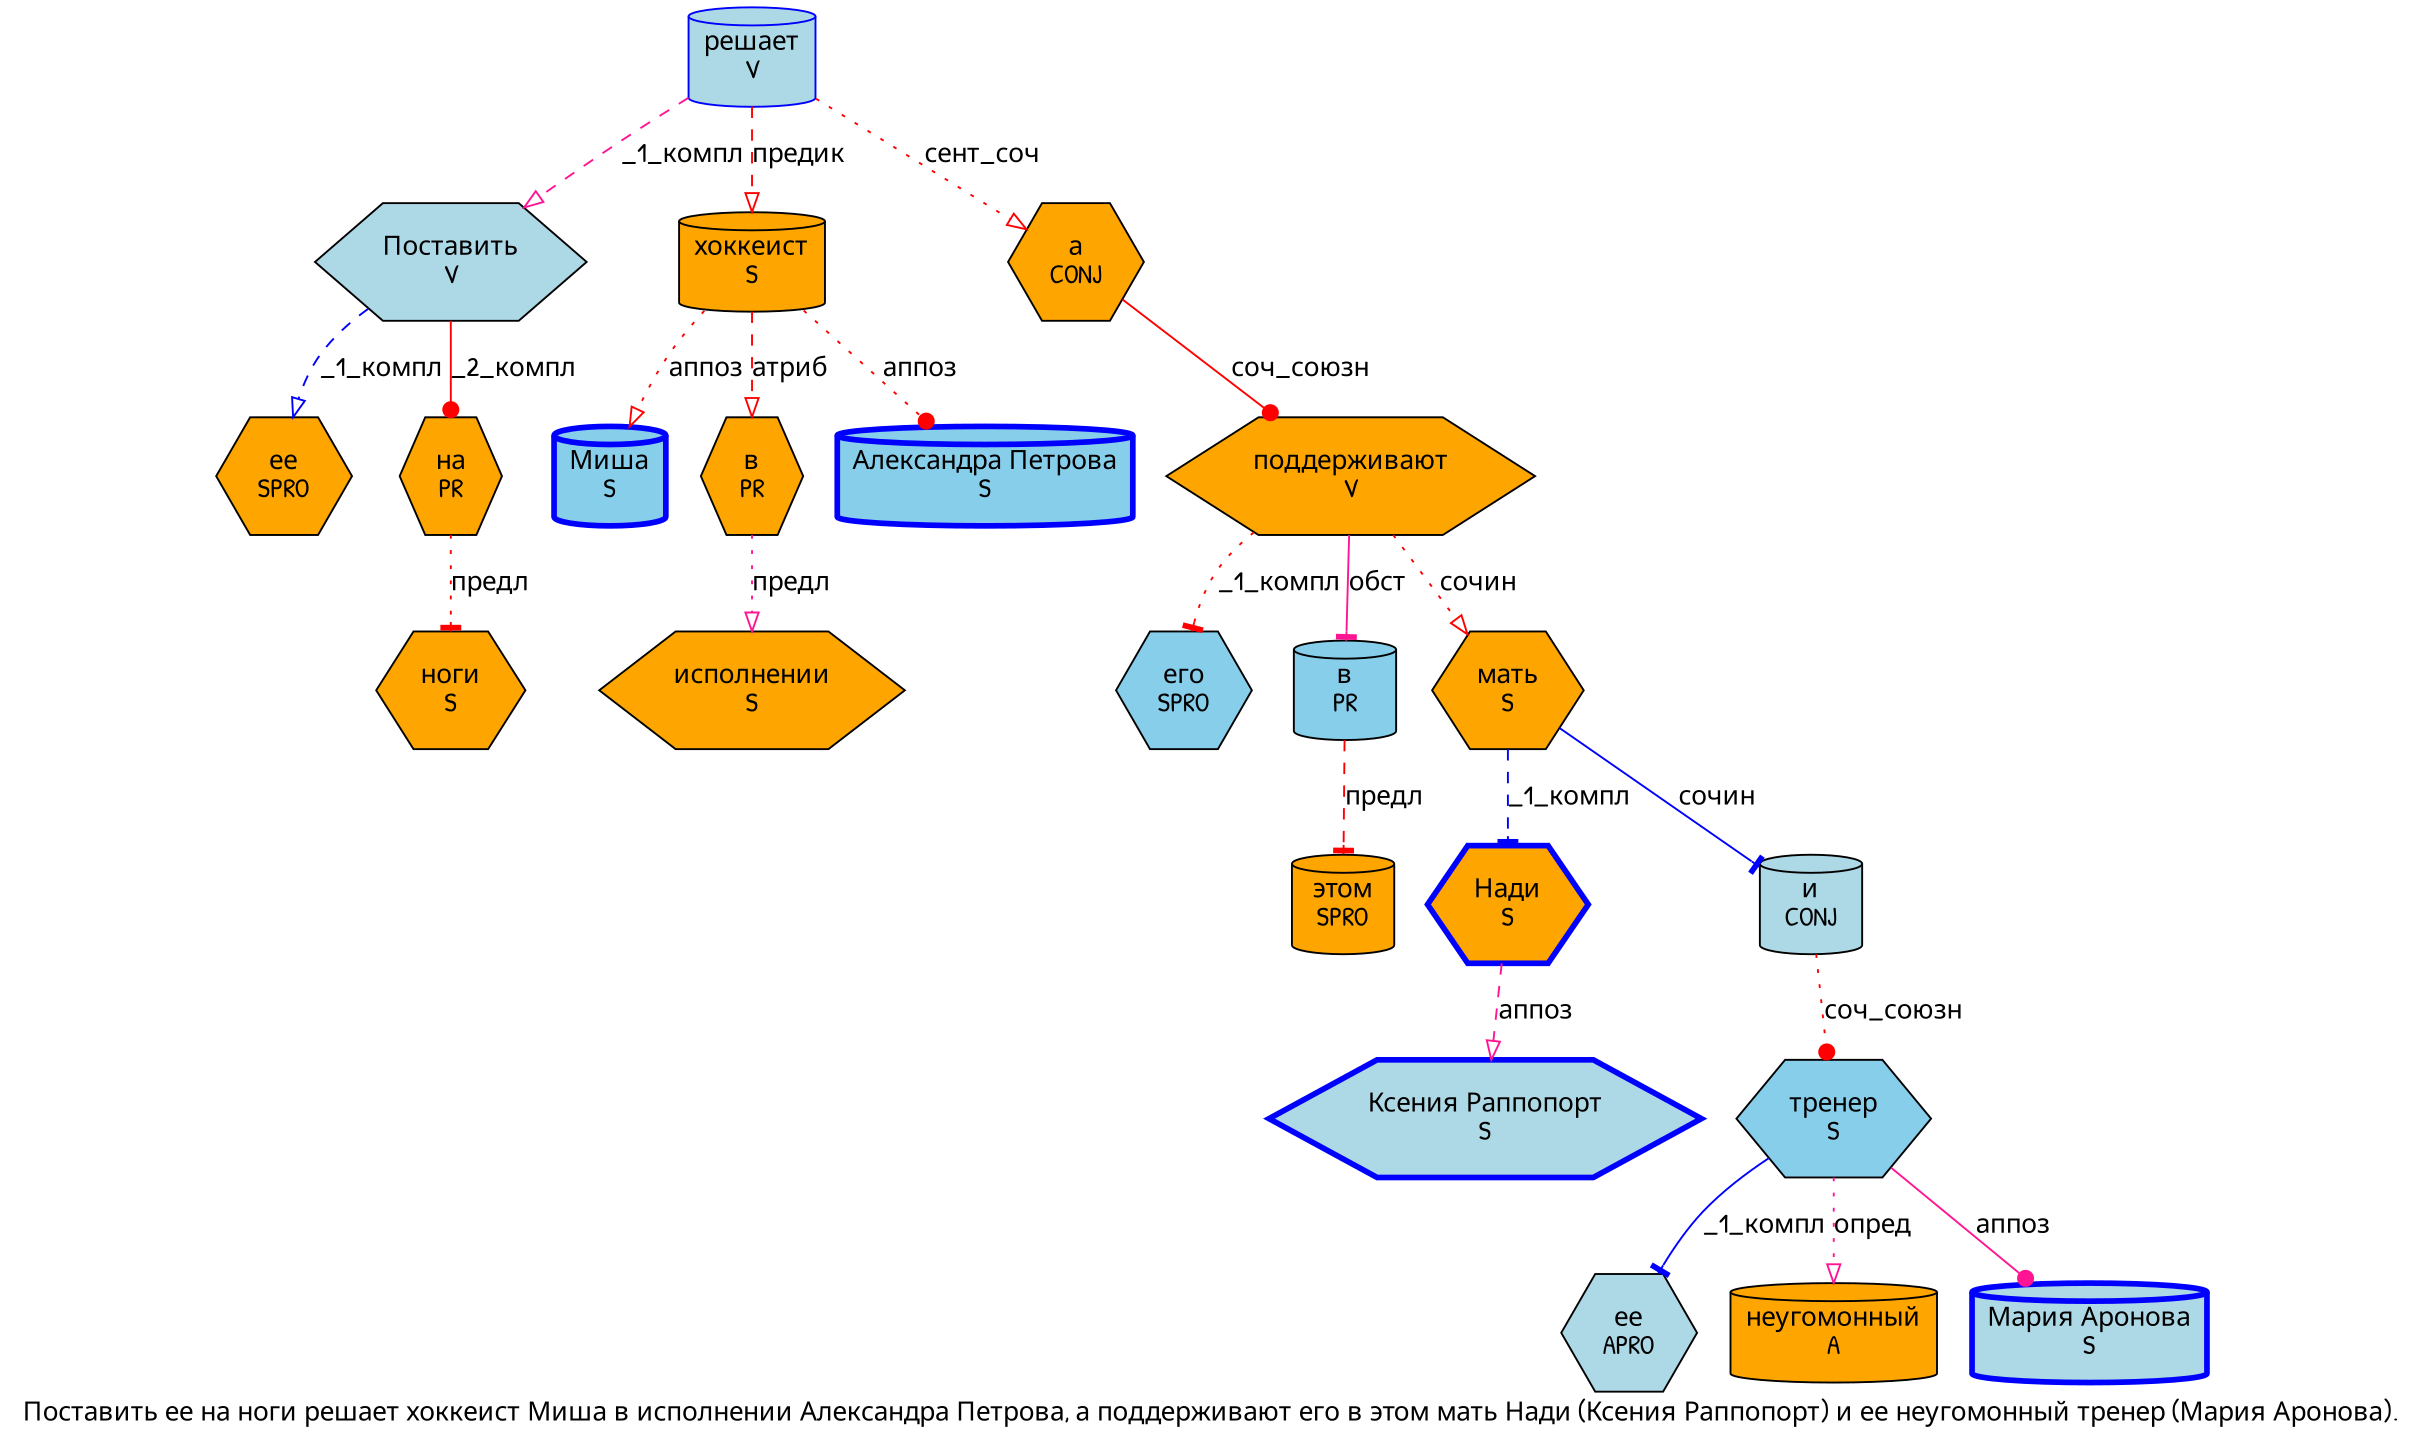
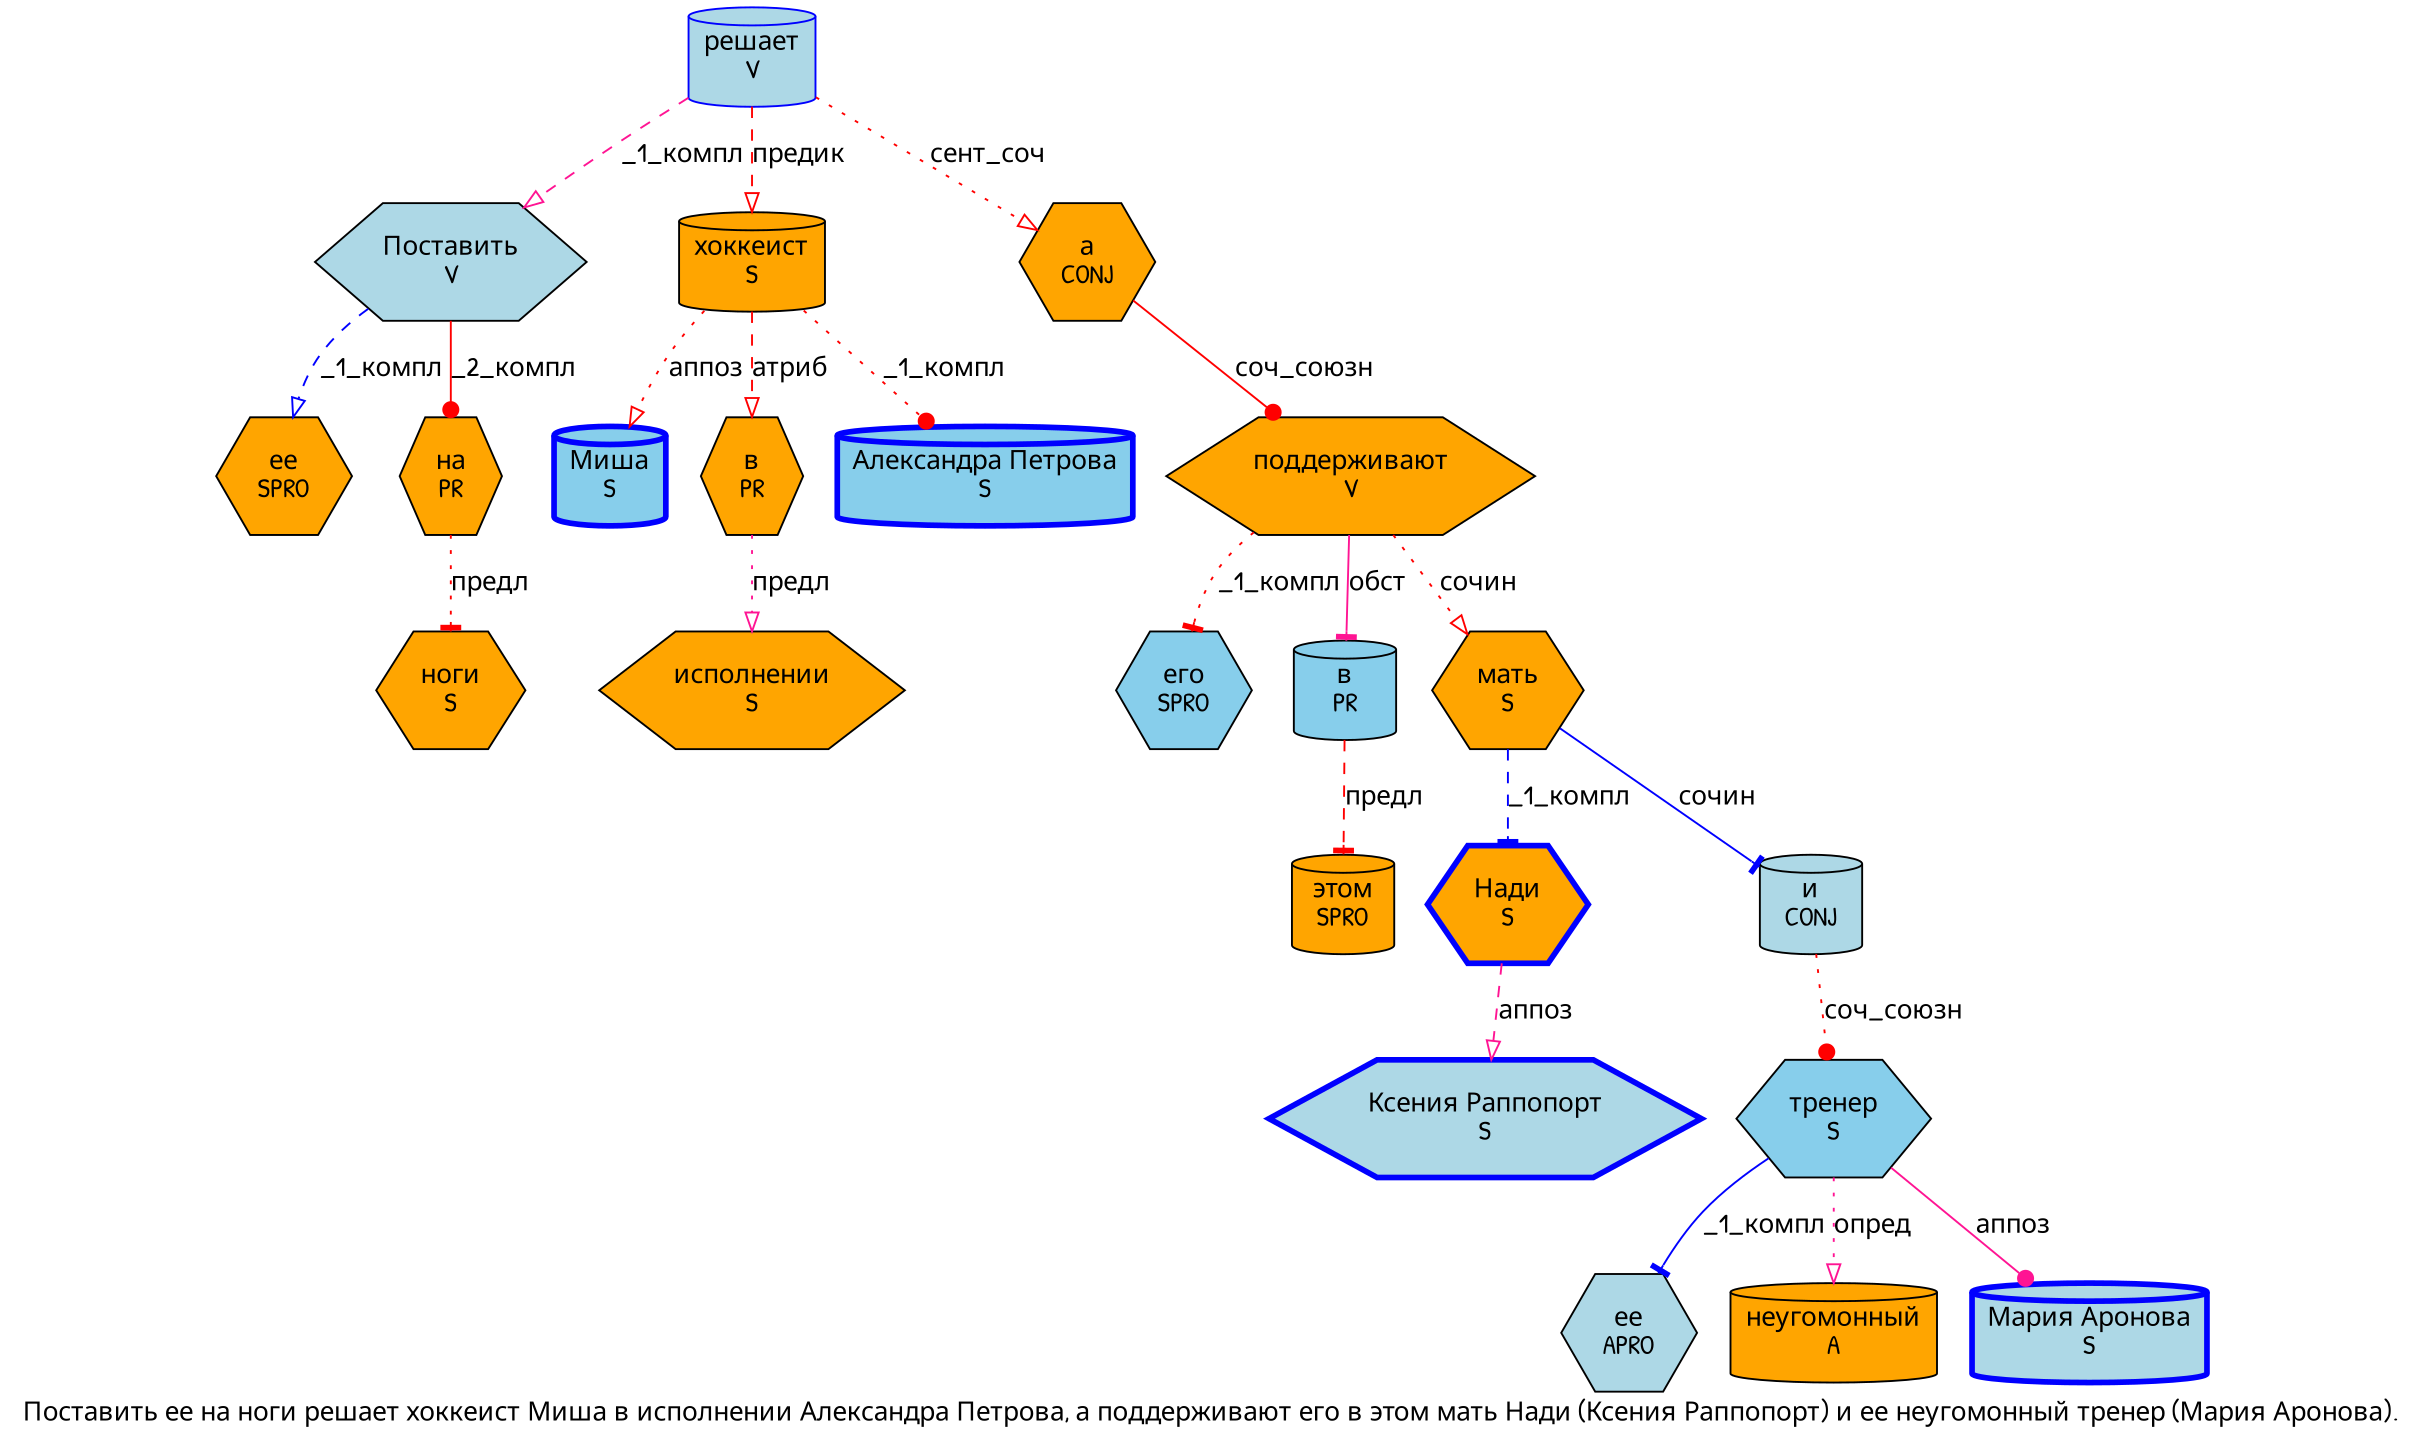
(921, 369) -> (944, 369)
